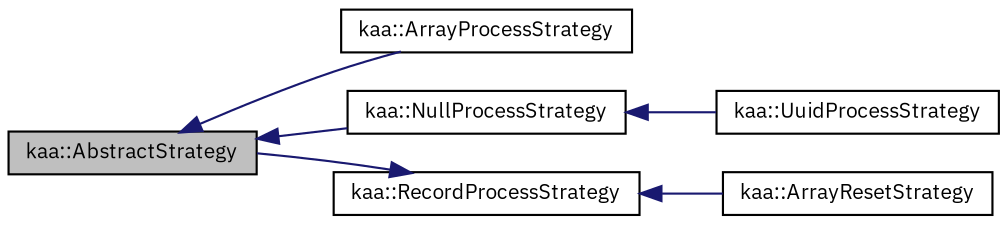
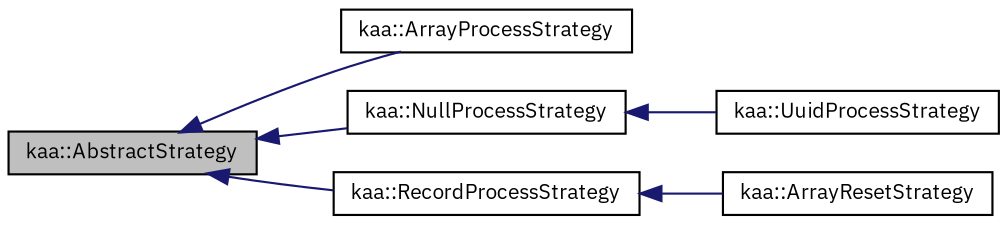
(324, 161) -> (281, 184)
